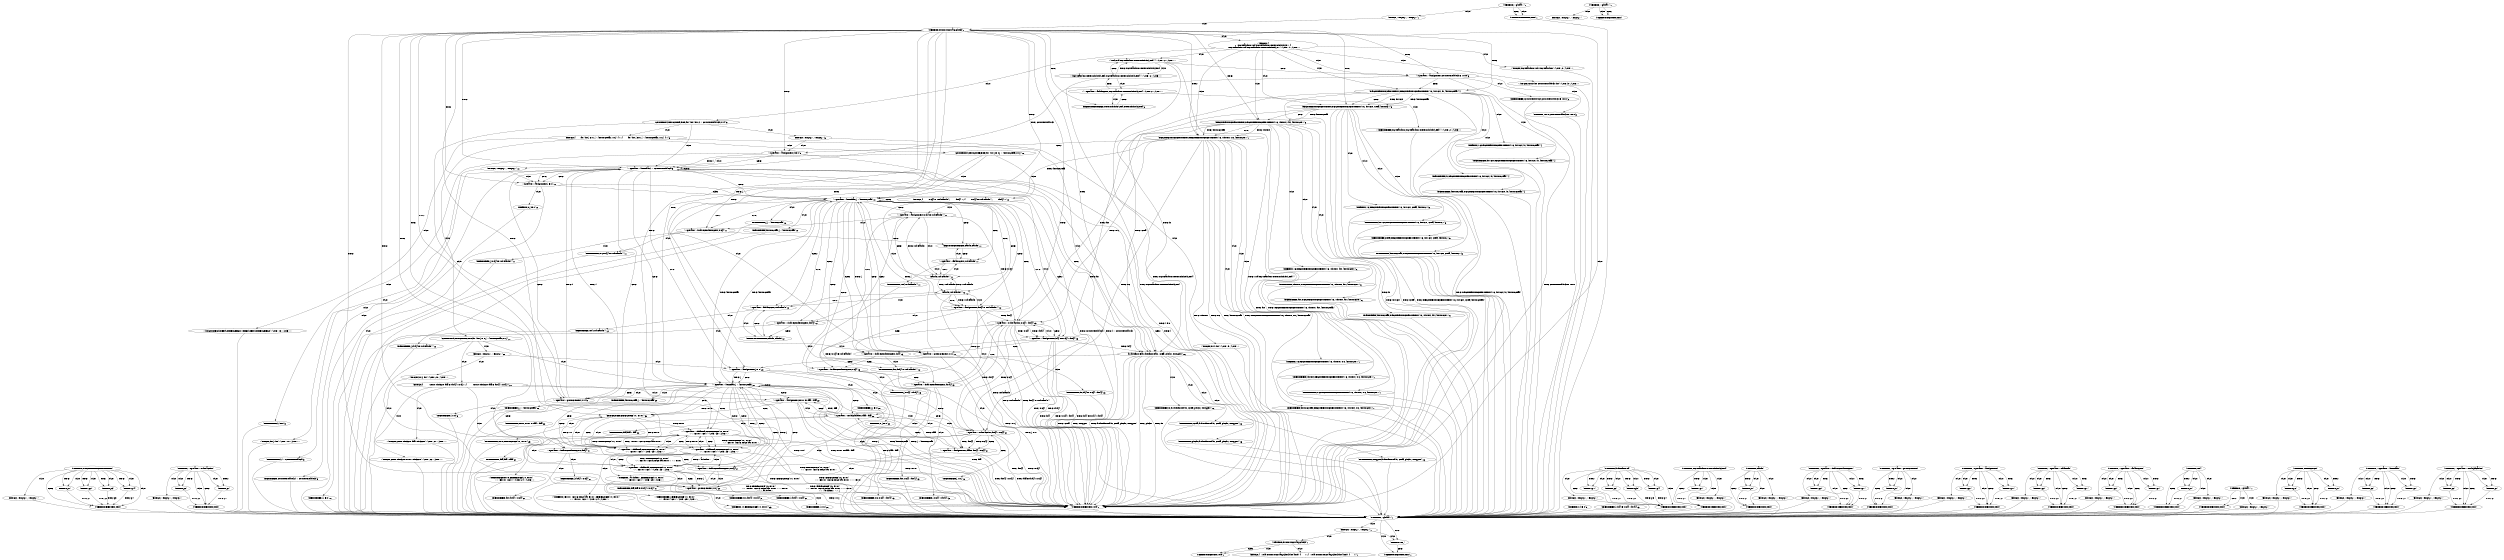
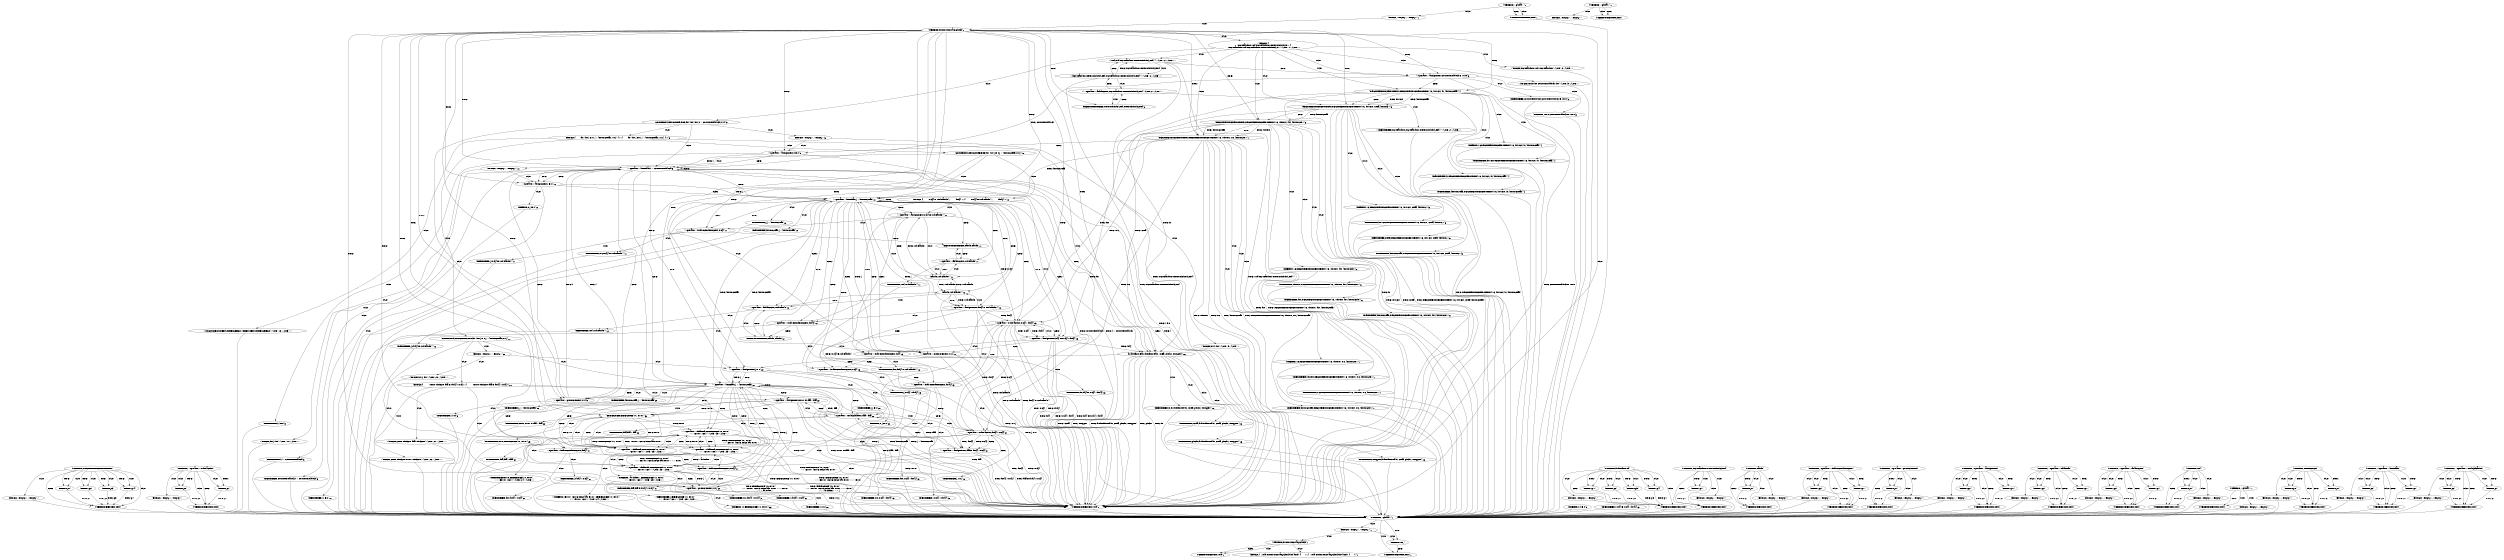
(975, 346) -> (975, 346)
none -> (655, 407)
